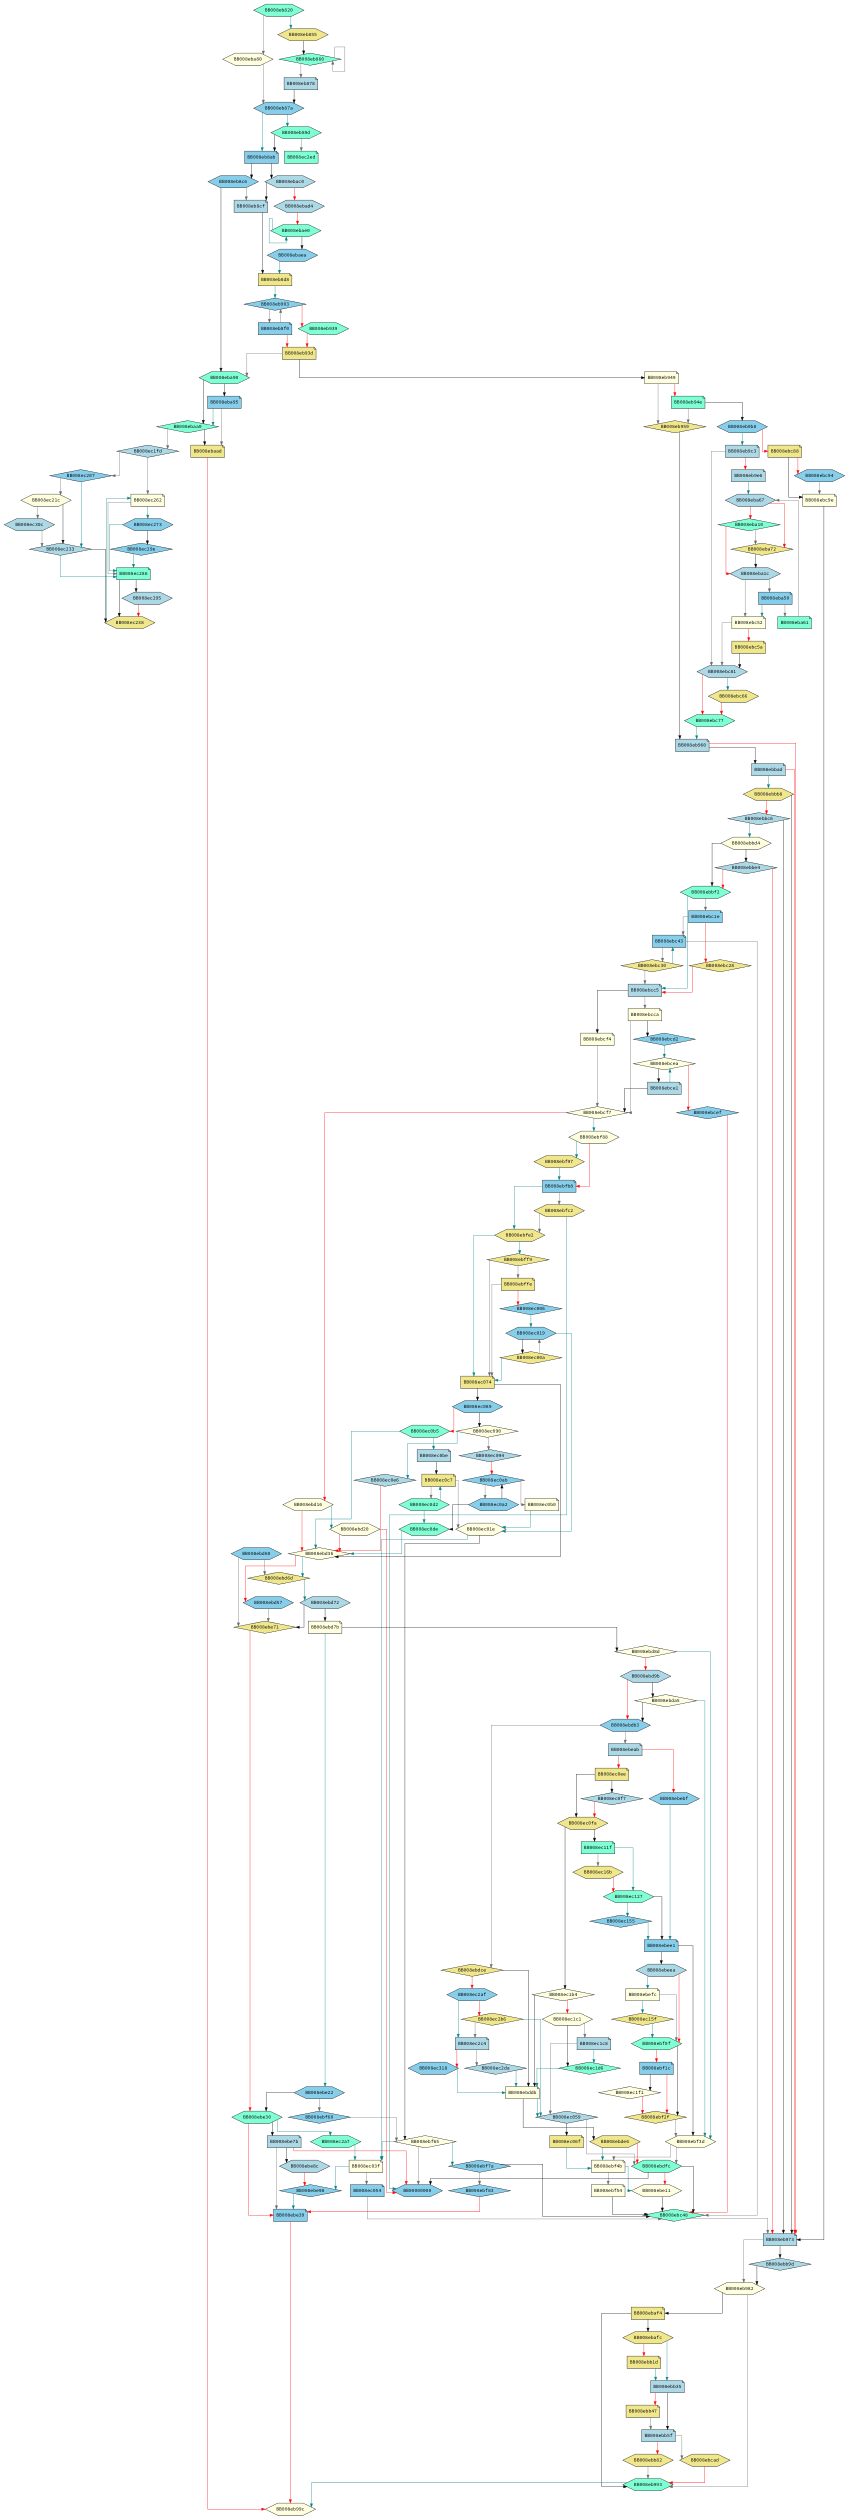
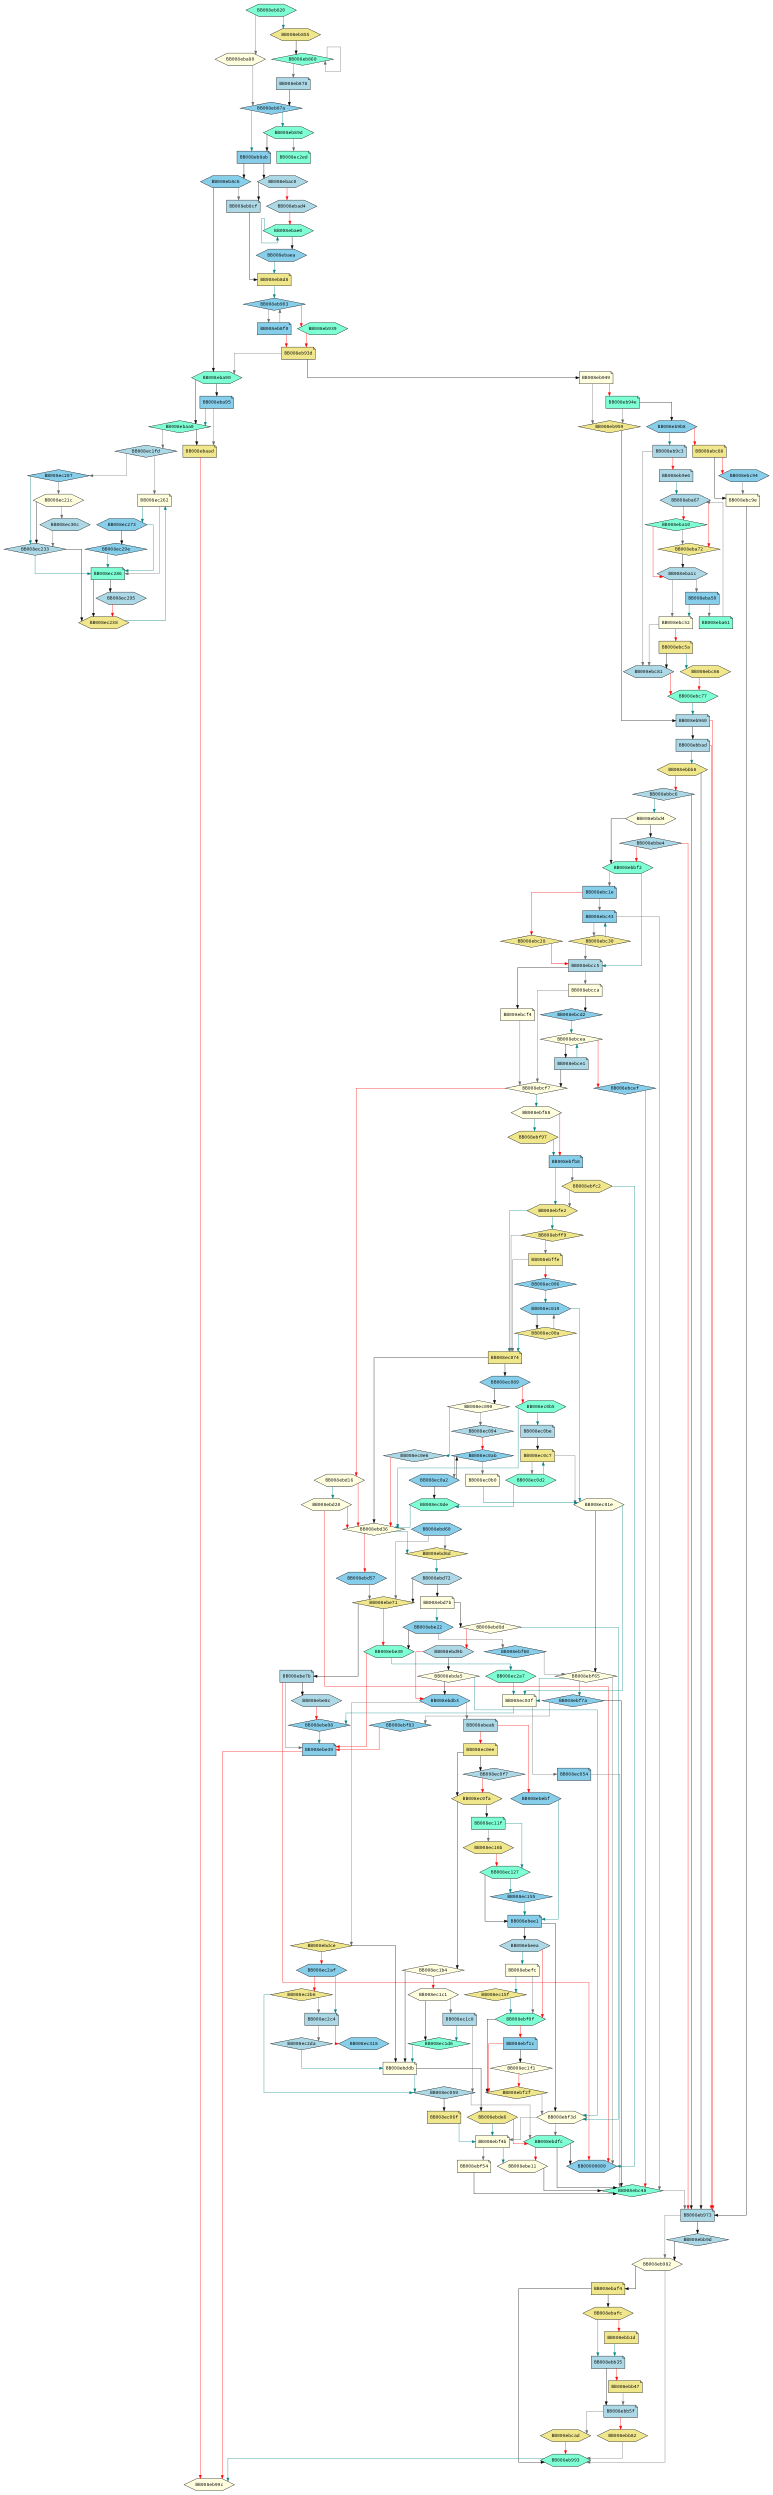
(279, 108) -> (271, 108)
(728, 682) -> (686, 659)
(468, 2093) -> none
(272, 2127) -> (358, 1661)
